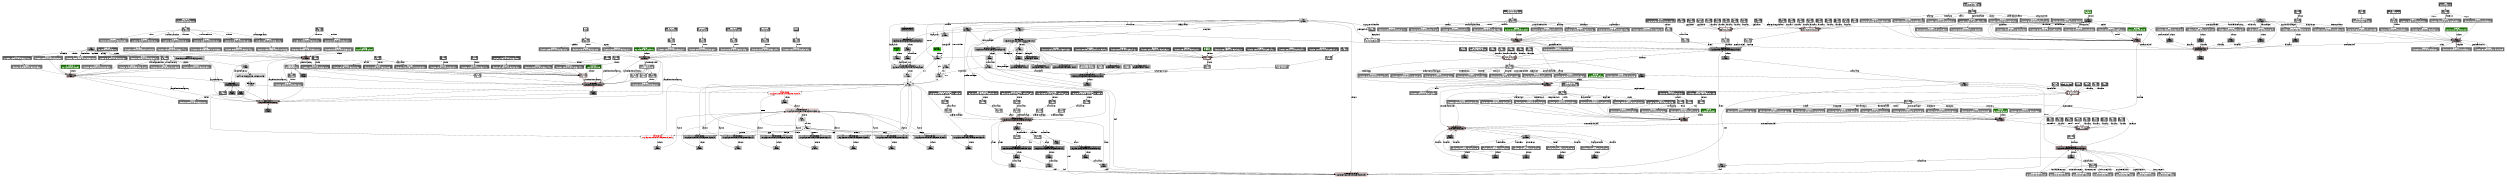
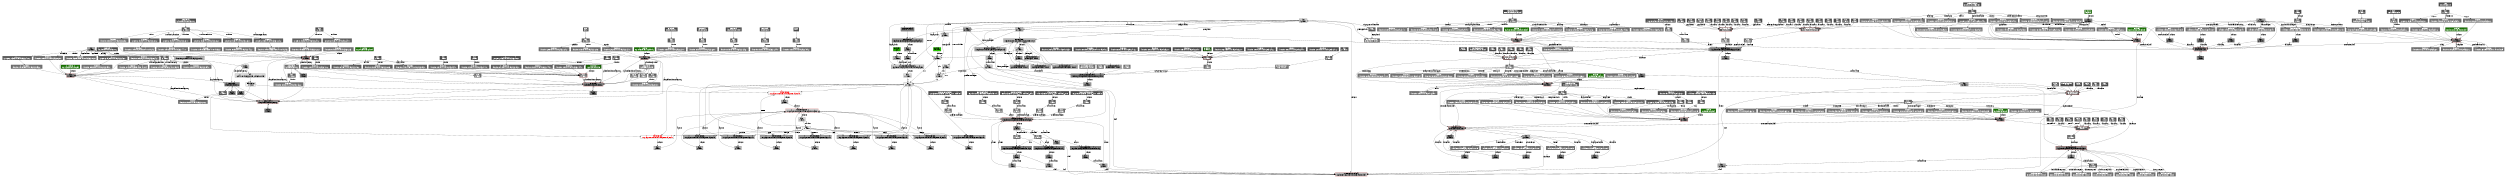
(1141, 67) -> none
none -> (1473, 171)
